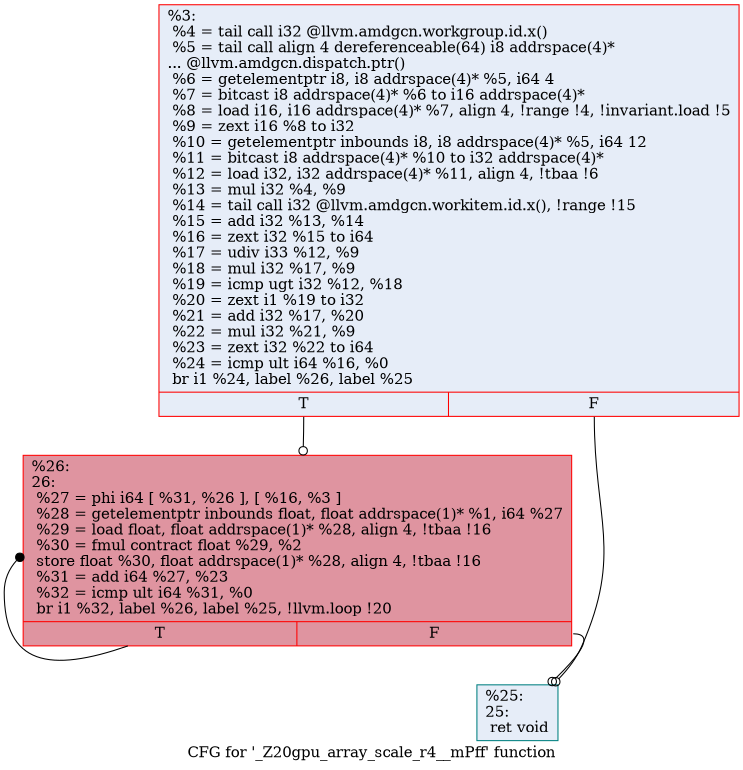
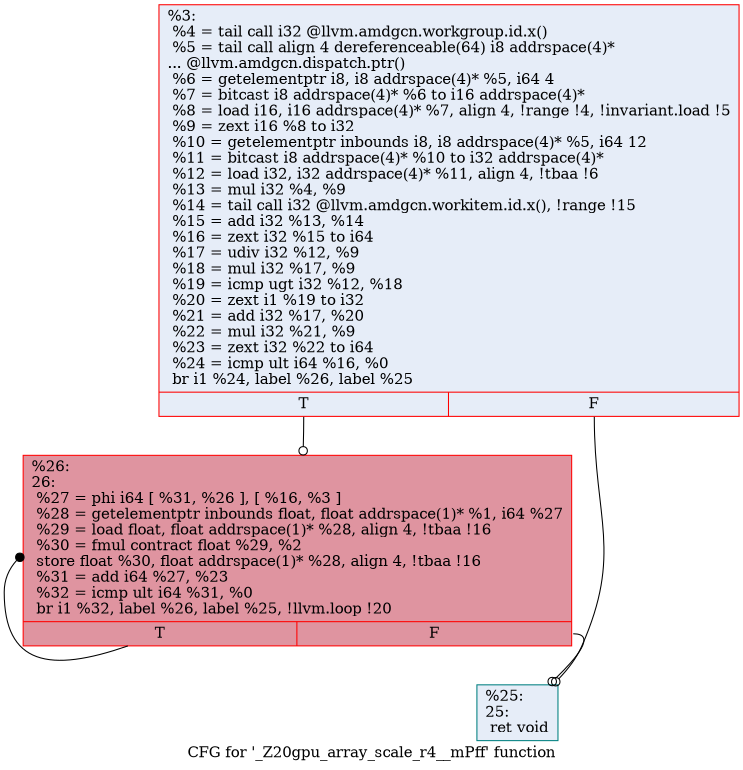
(264, 253) -> (264, 253)
